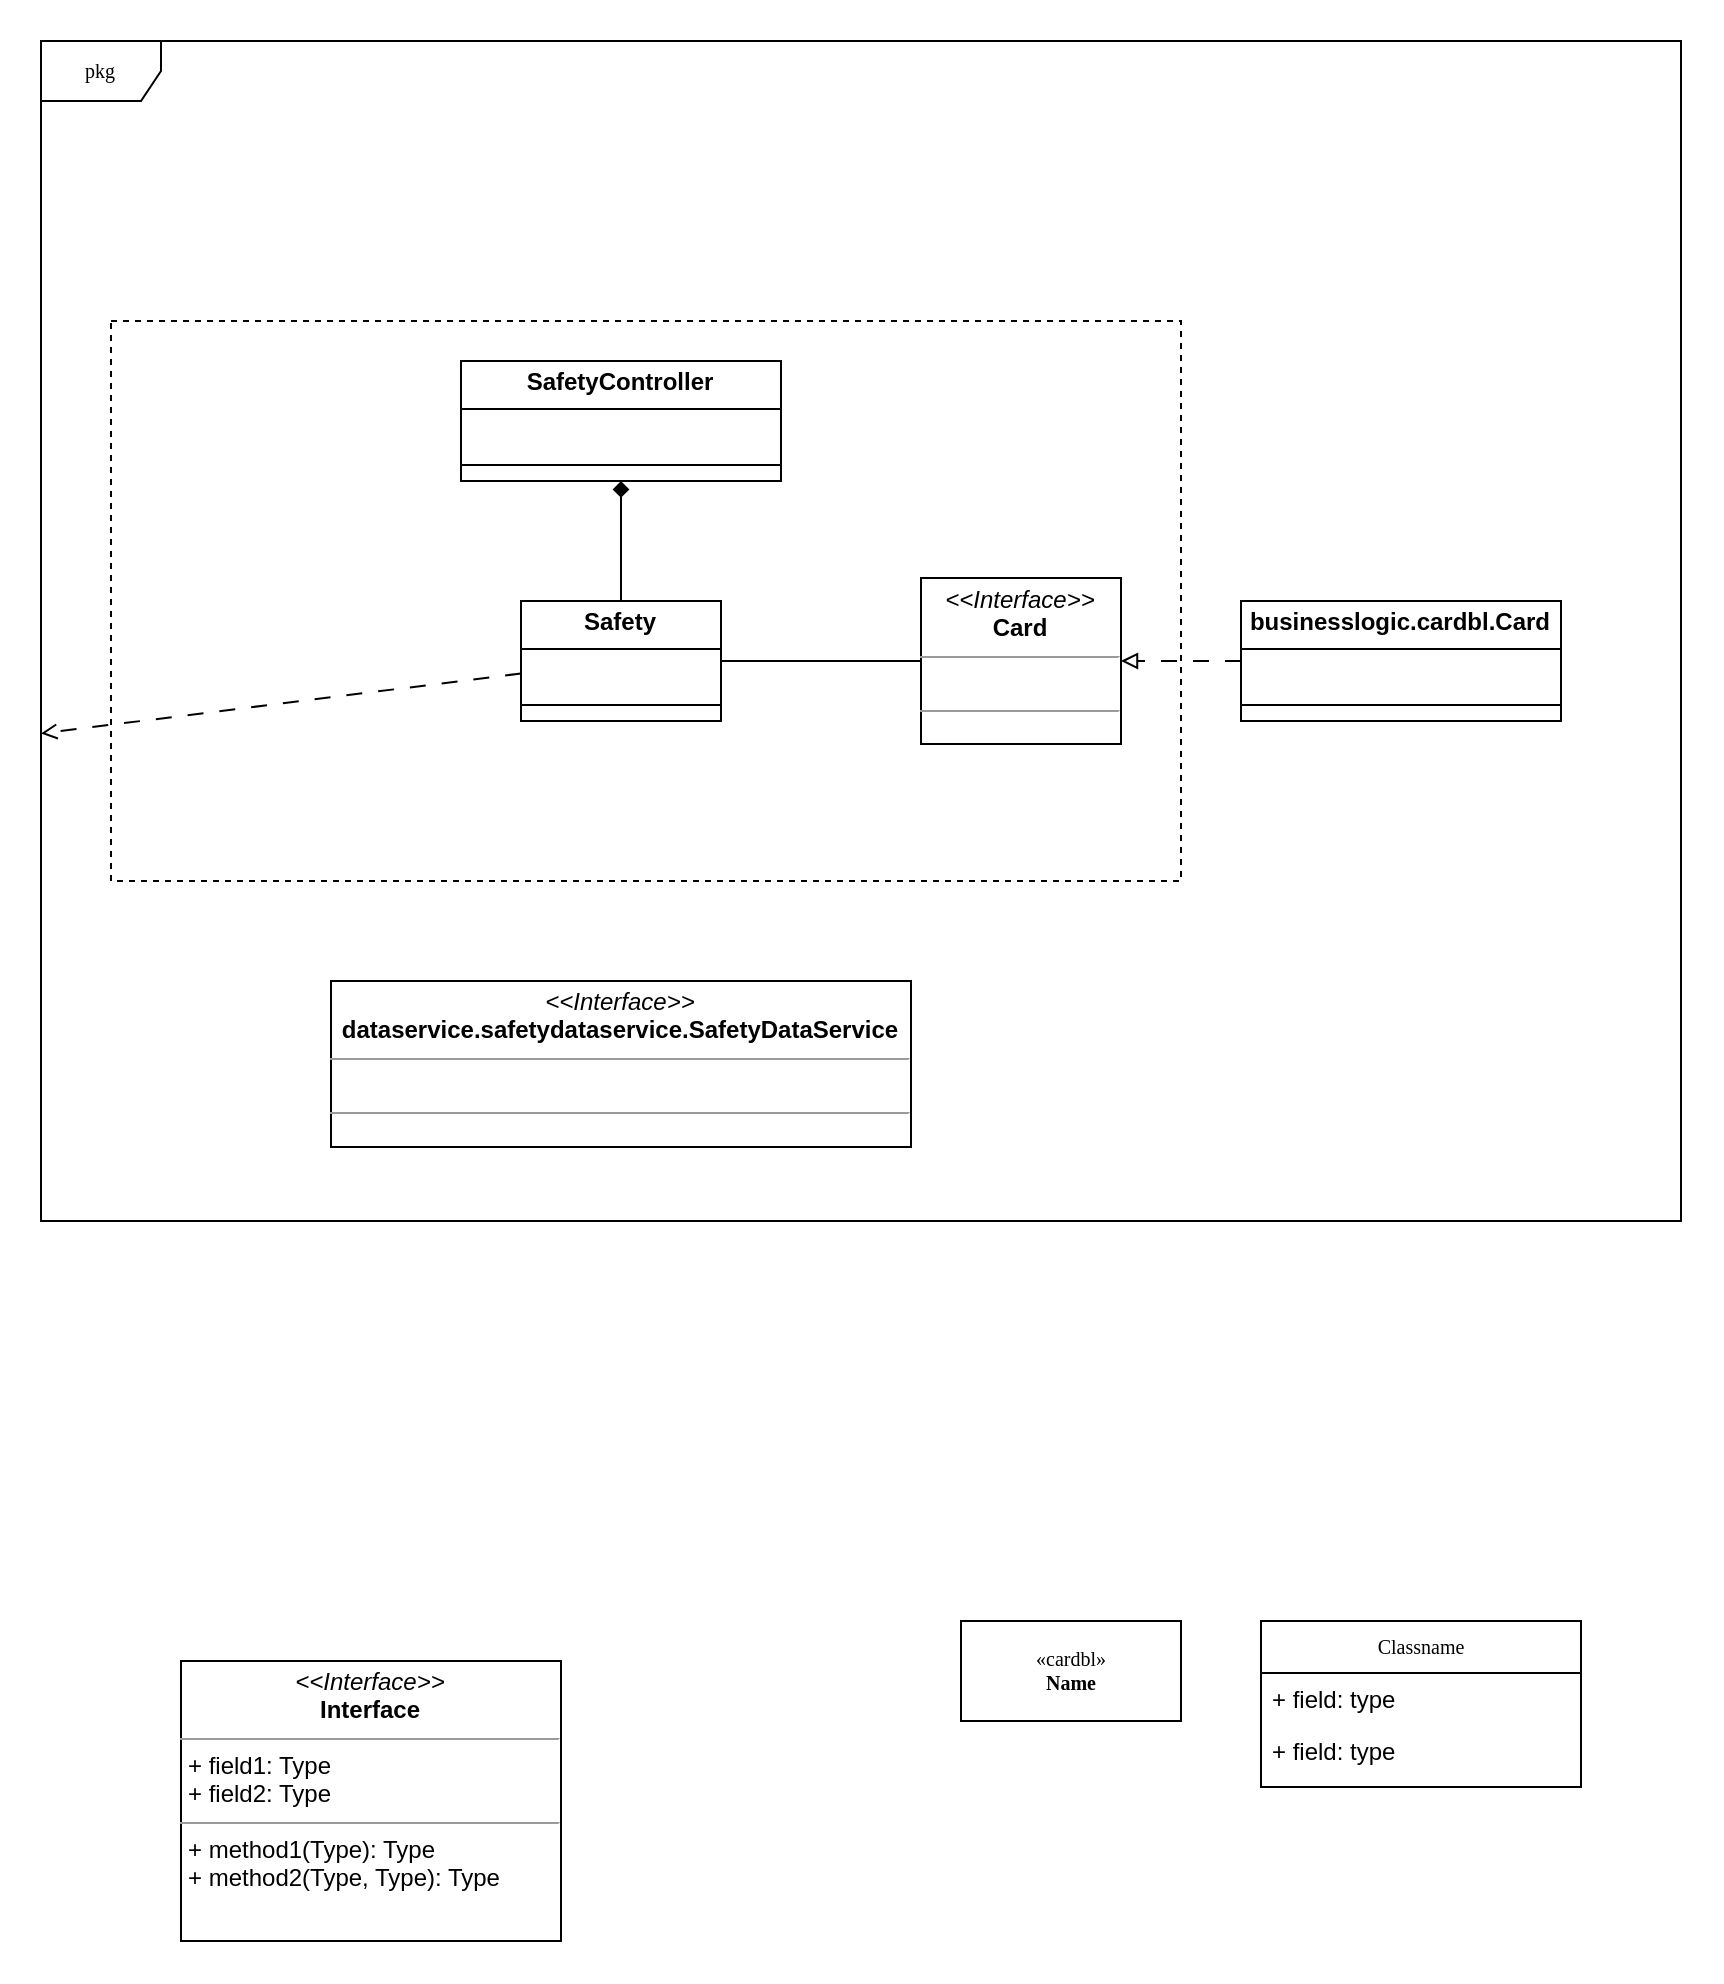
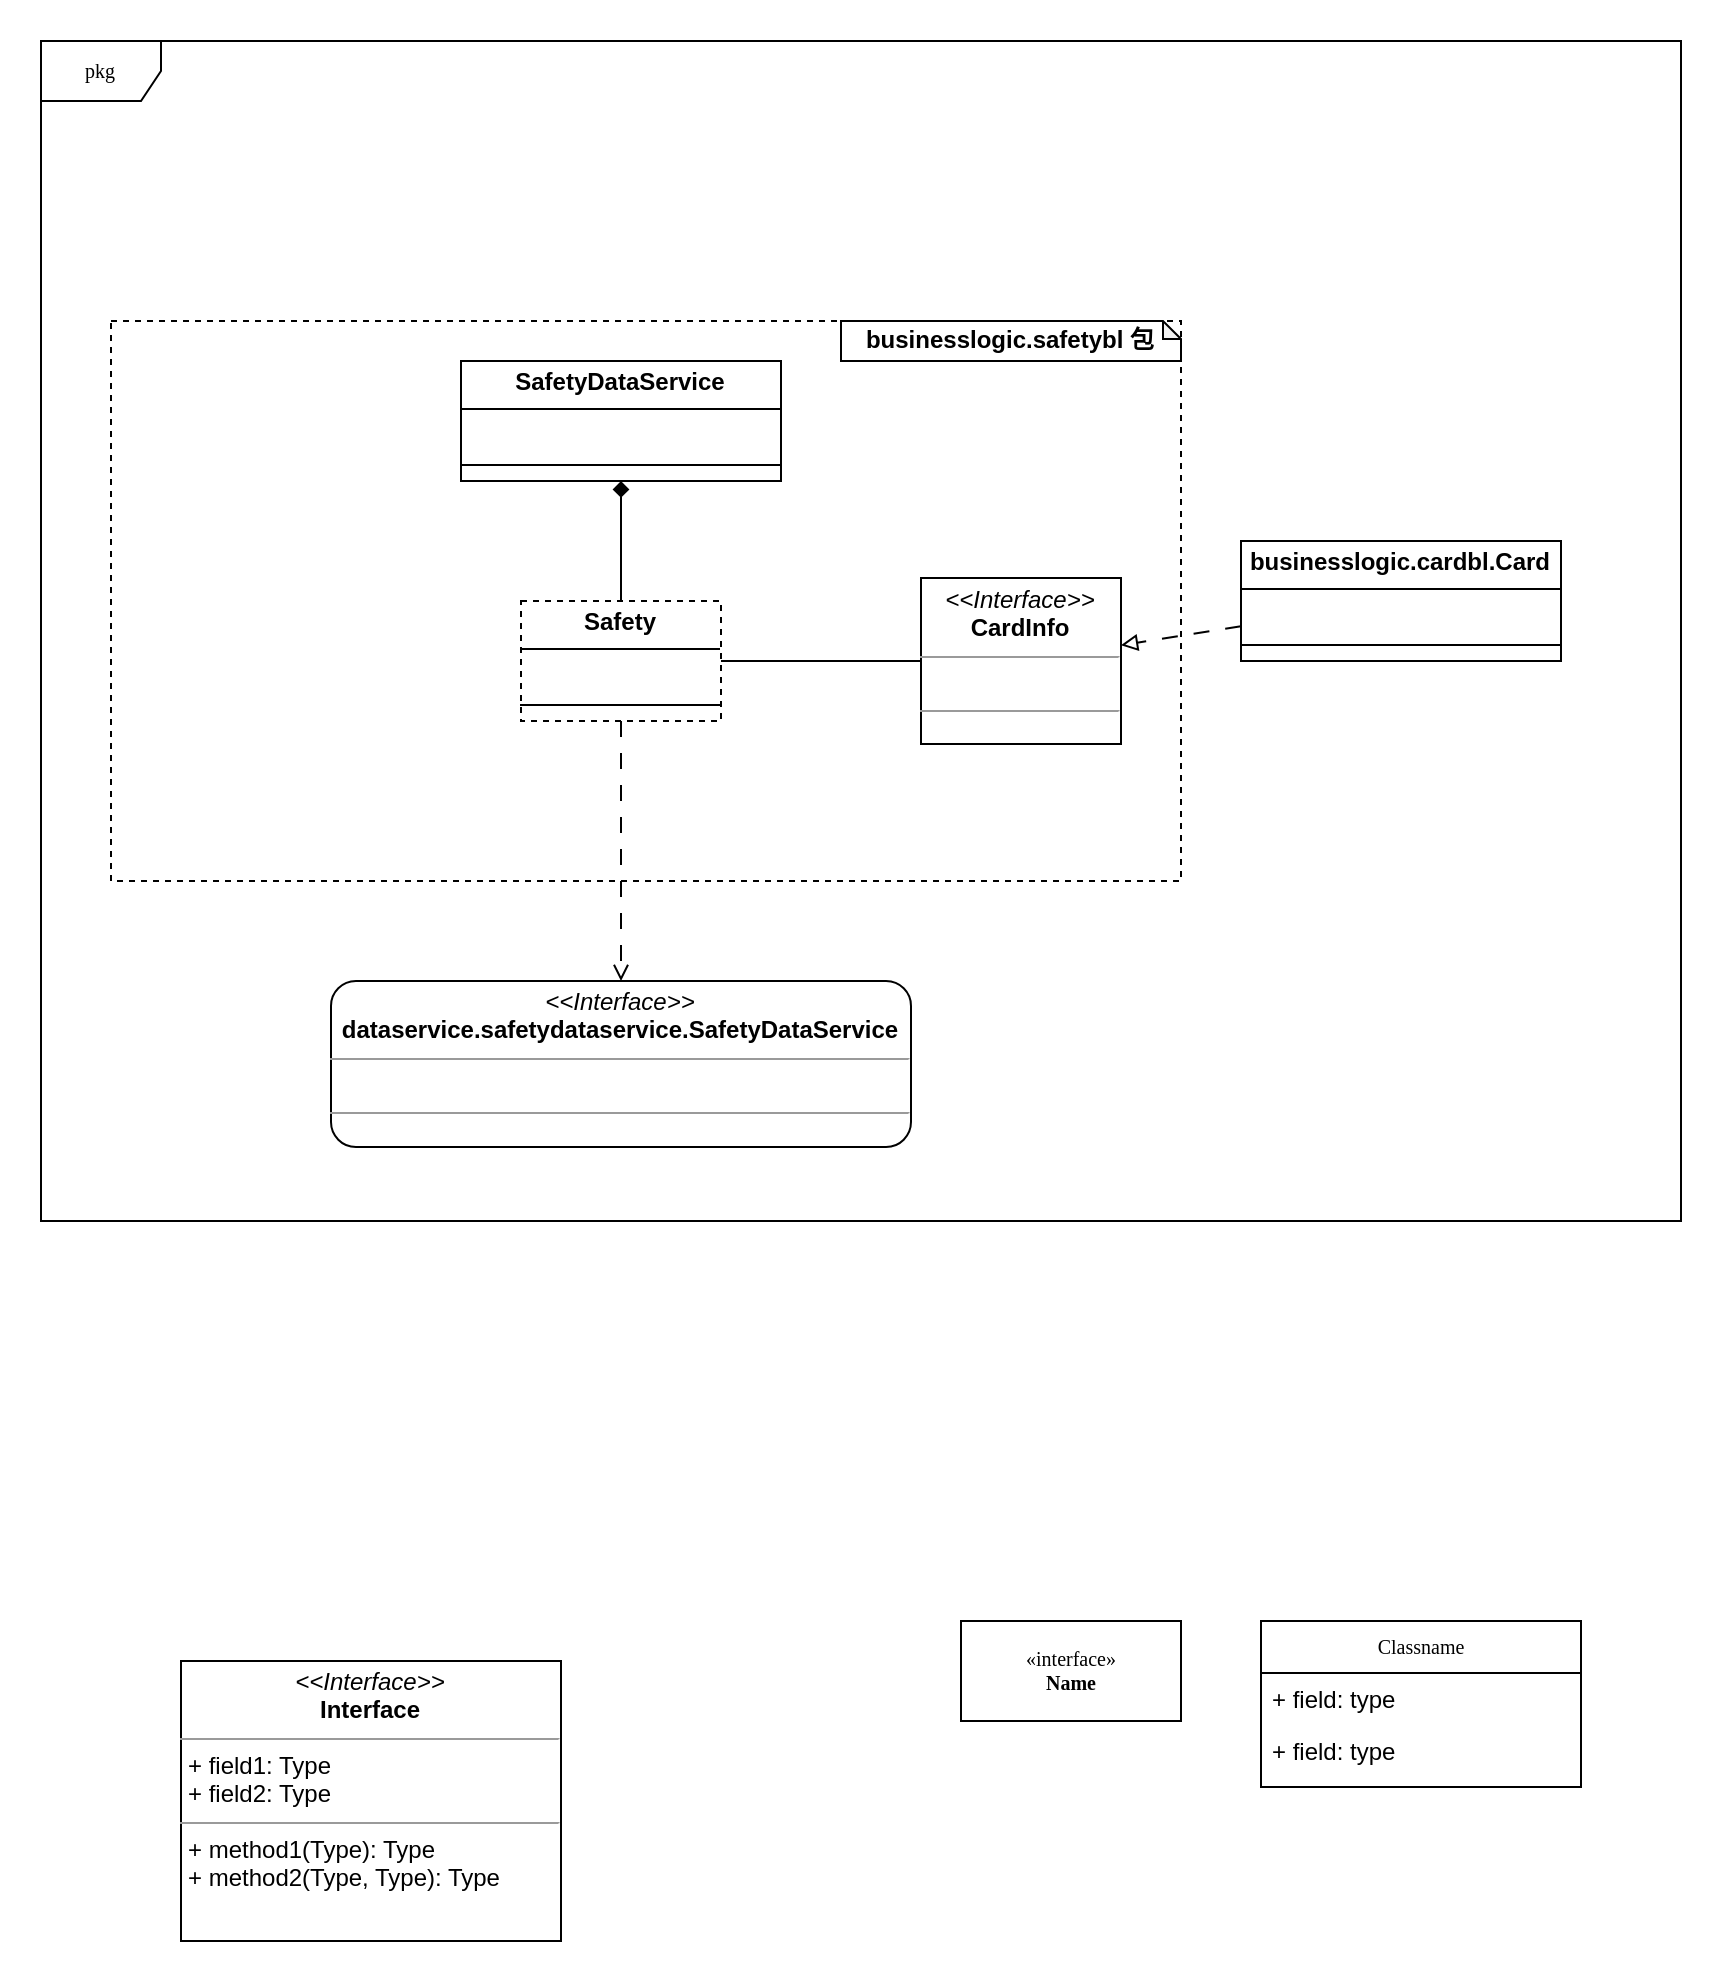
none -> (1011, 341)
(562, 375) -> (572, 375)
(1008, 608) -> (1008, 608)
(621, 661) -> (621, 661)
(1401, 661) -> (1401, 601)
(322, 698) -> (621, 959)
(621, 1064) -> (621, 1064)
(1072, 1671) -> (1072, 1671)
